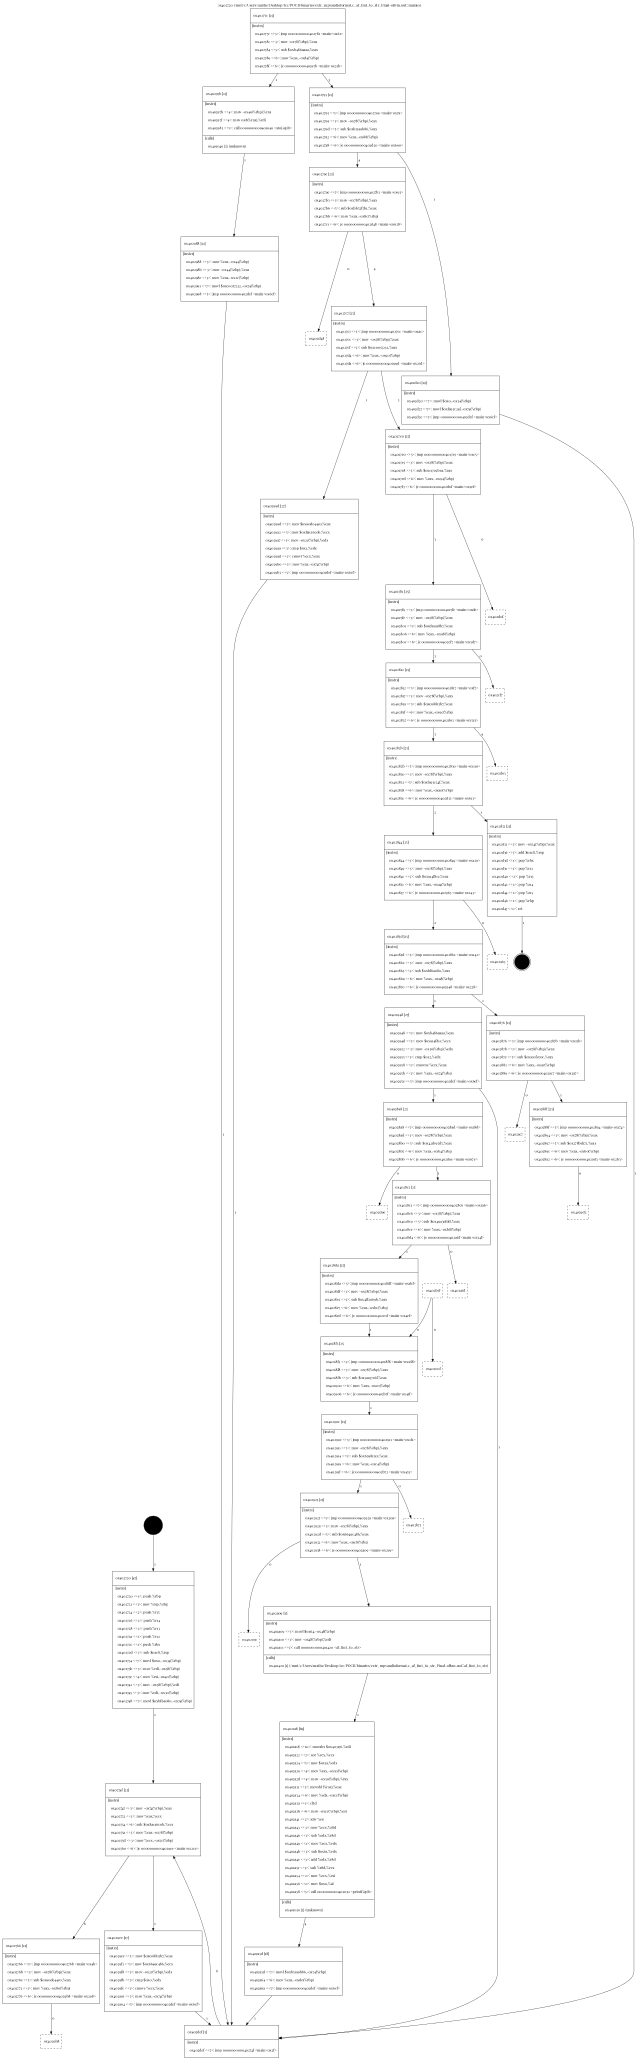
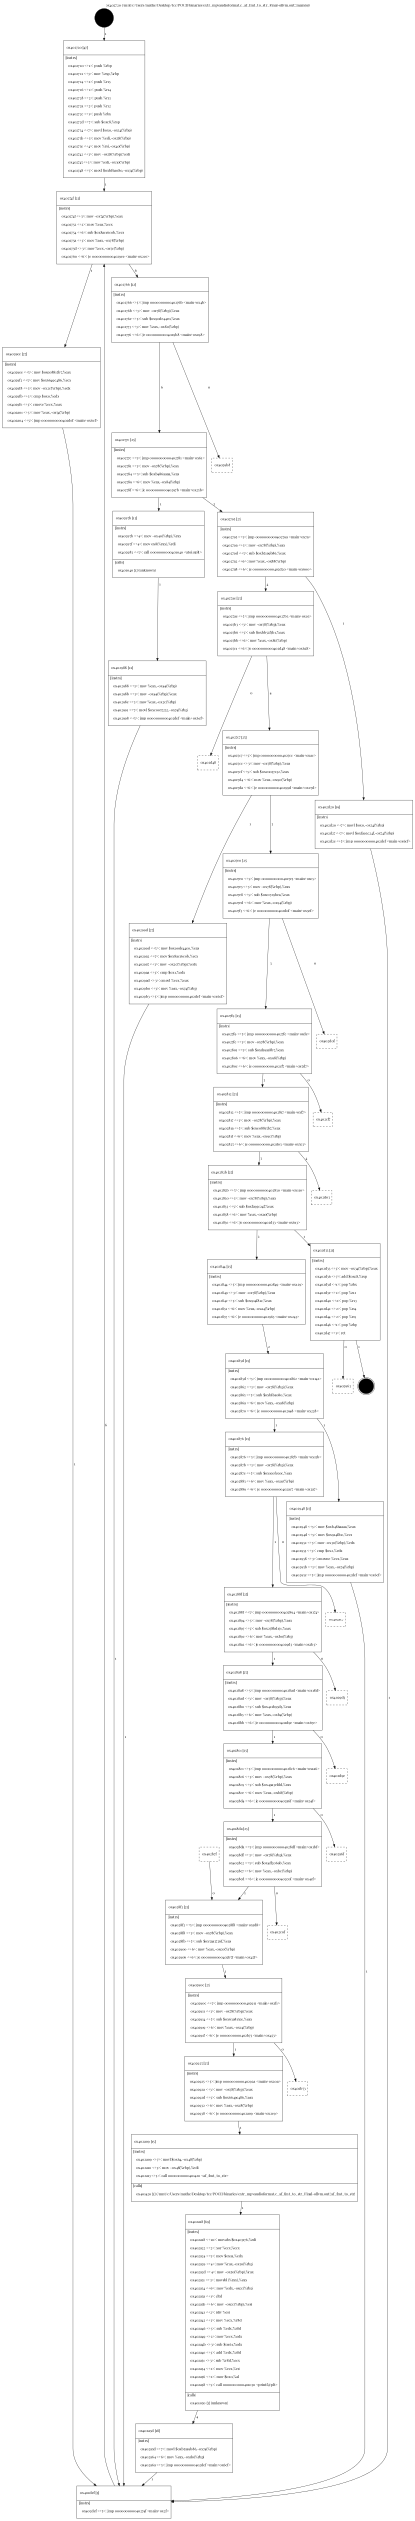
none -> (160, 386)
(482, 925) -> (344, 1358)
(433, 1094) -> (273, 1657)
(433, 1329) -> (276, 1905)
(249, 1640) -> none
